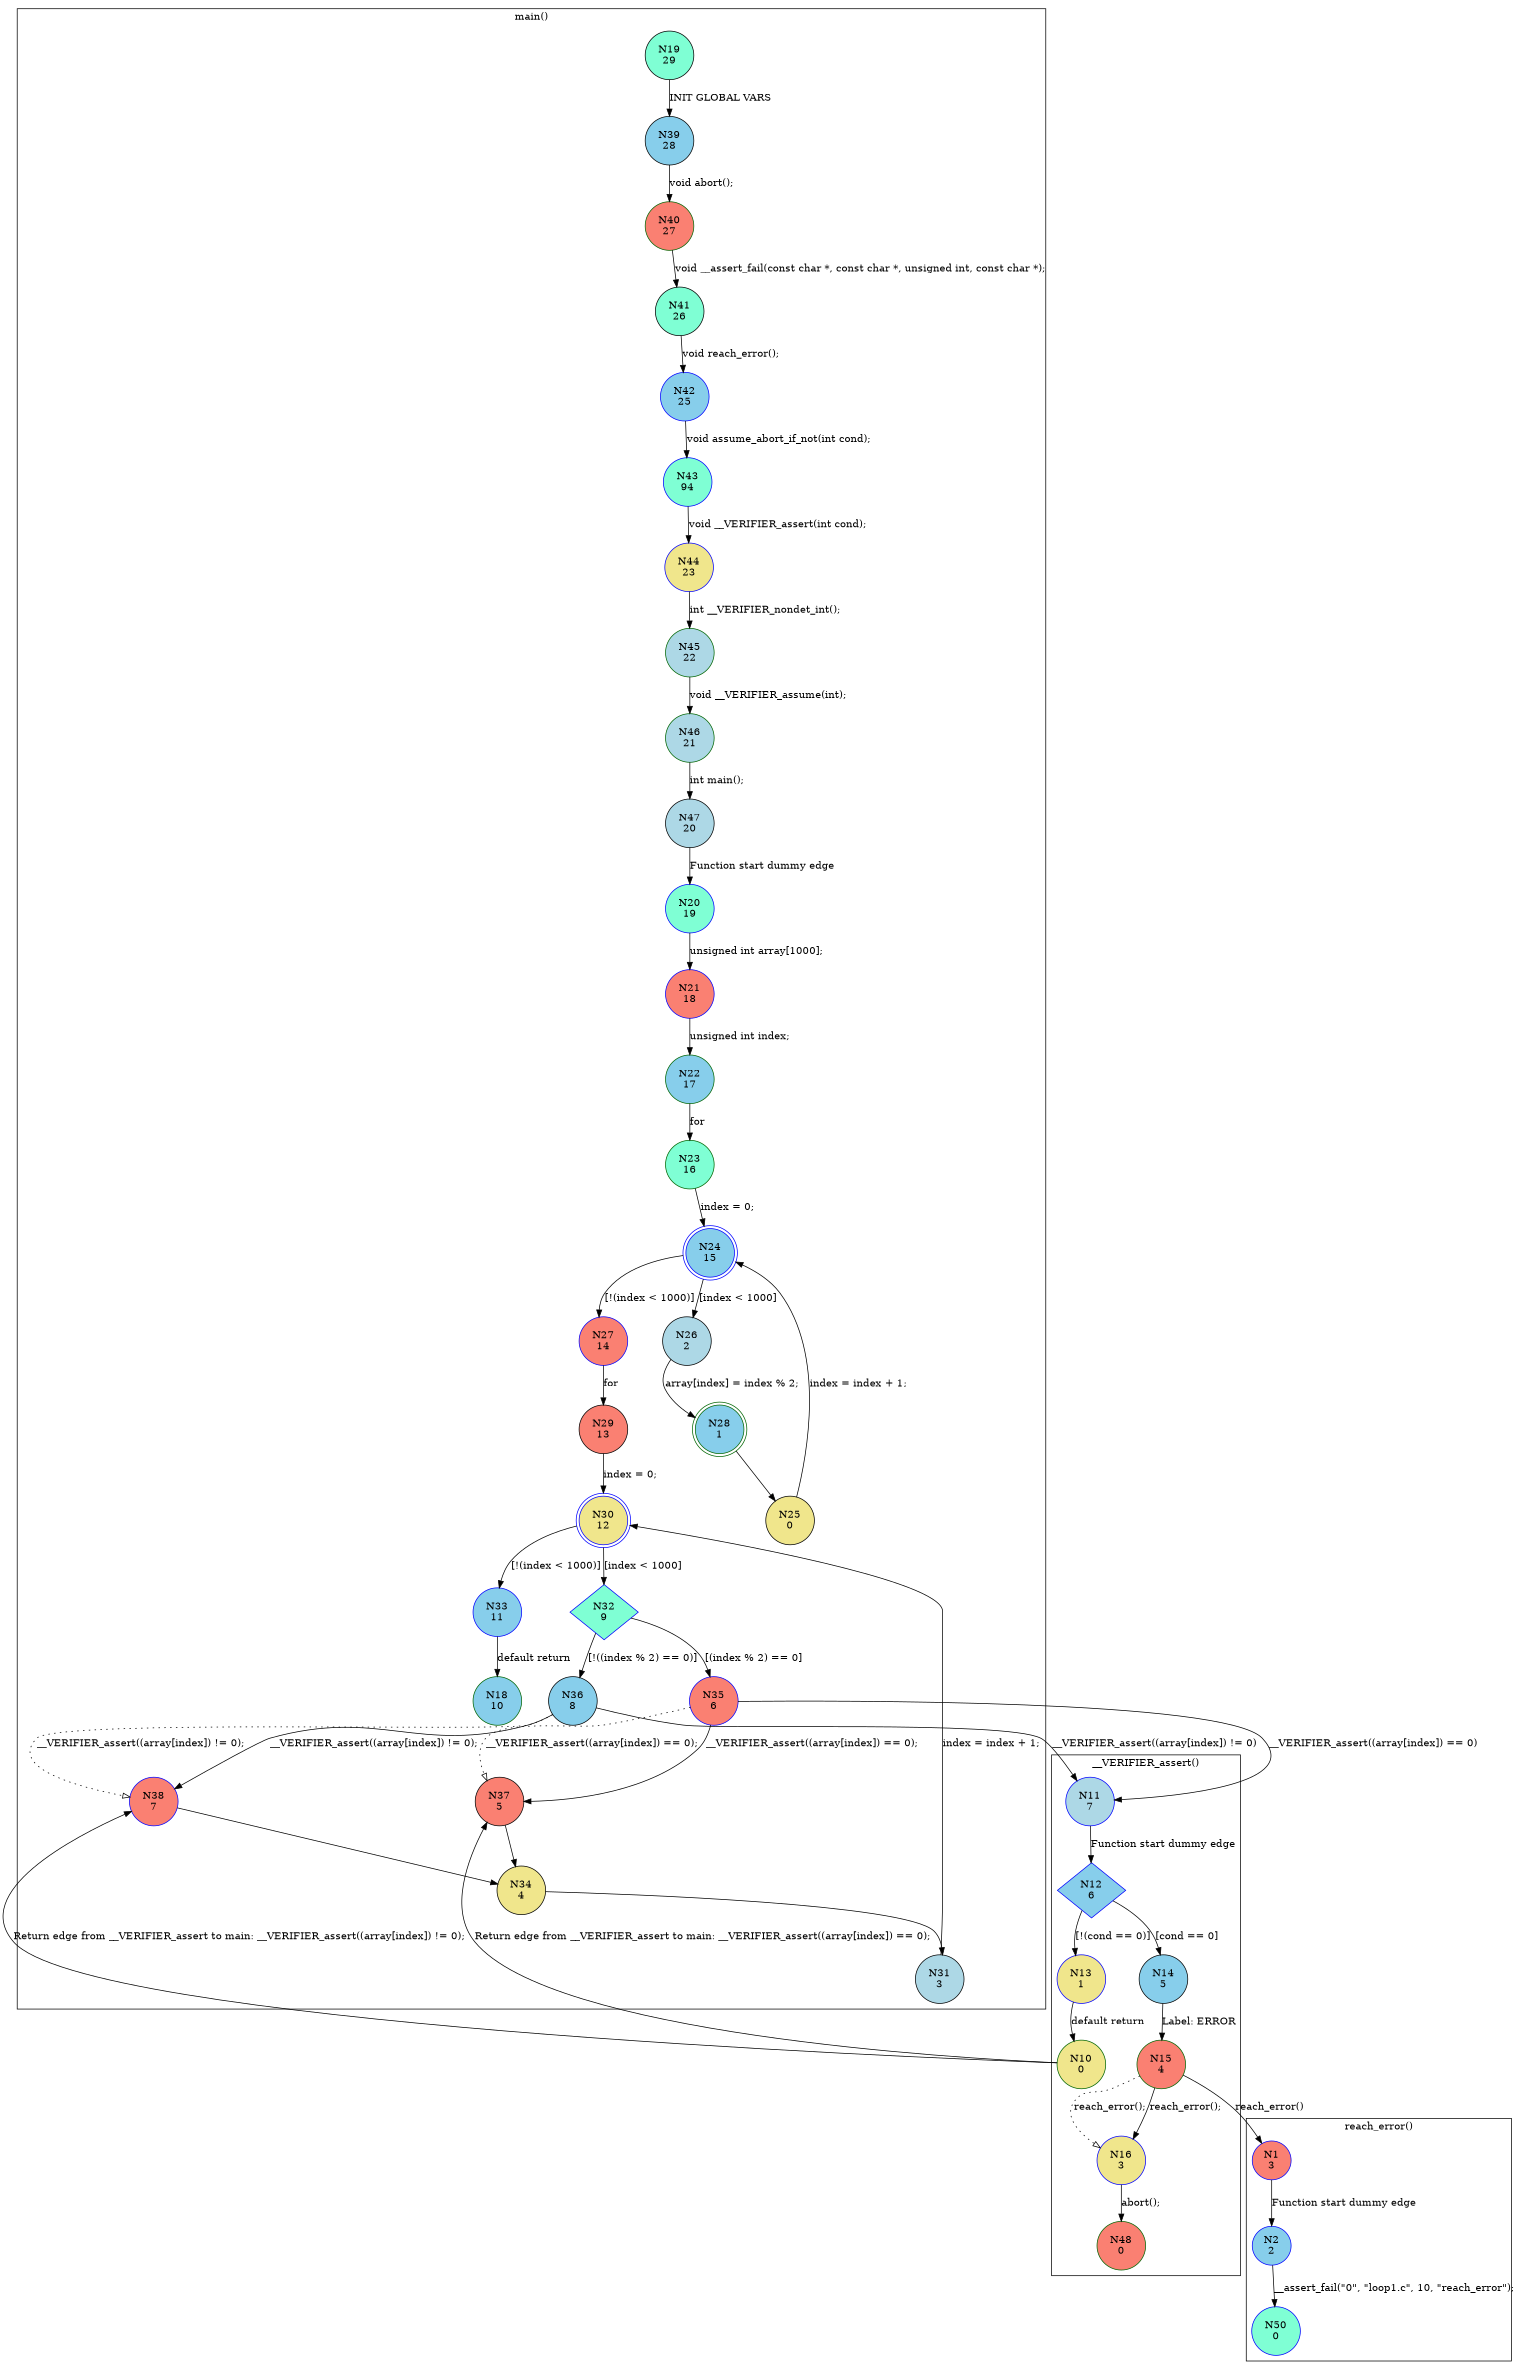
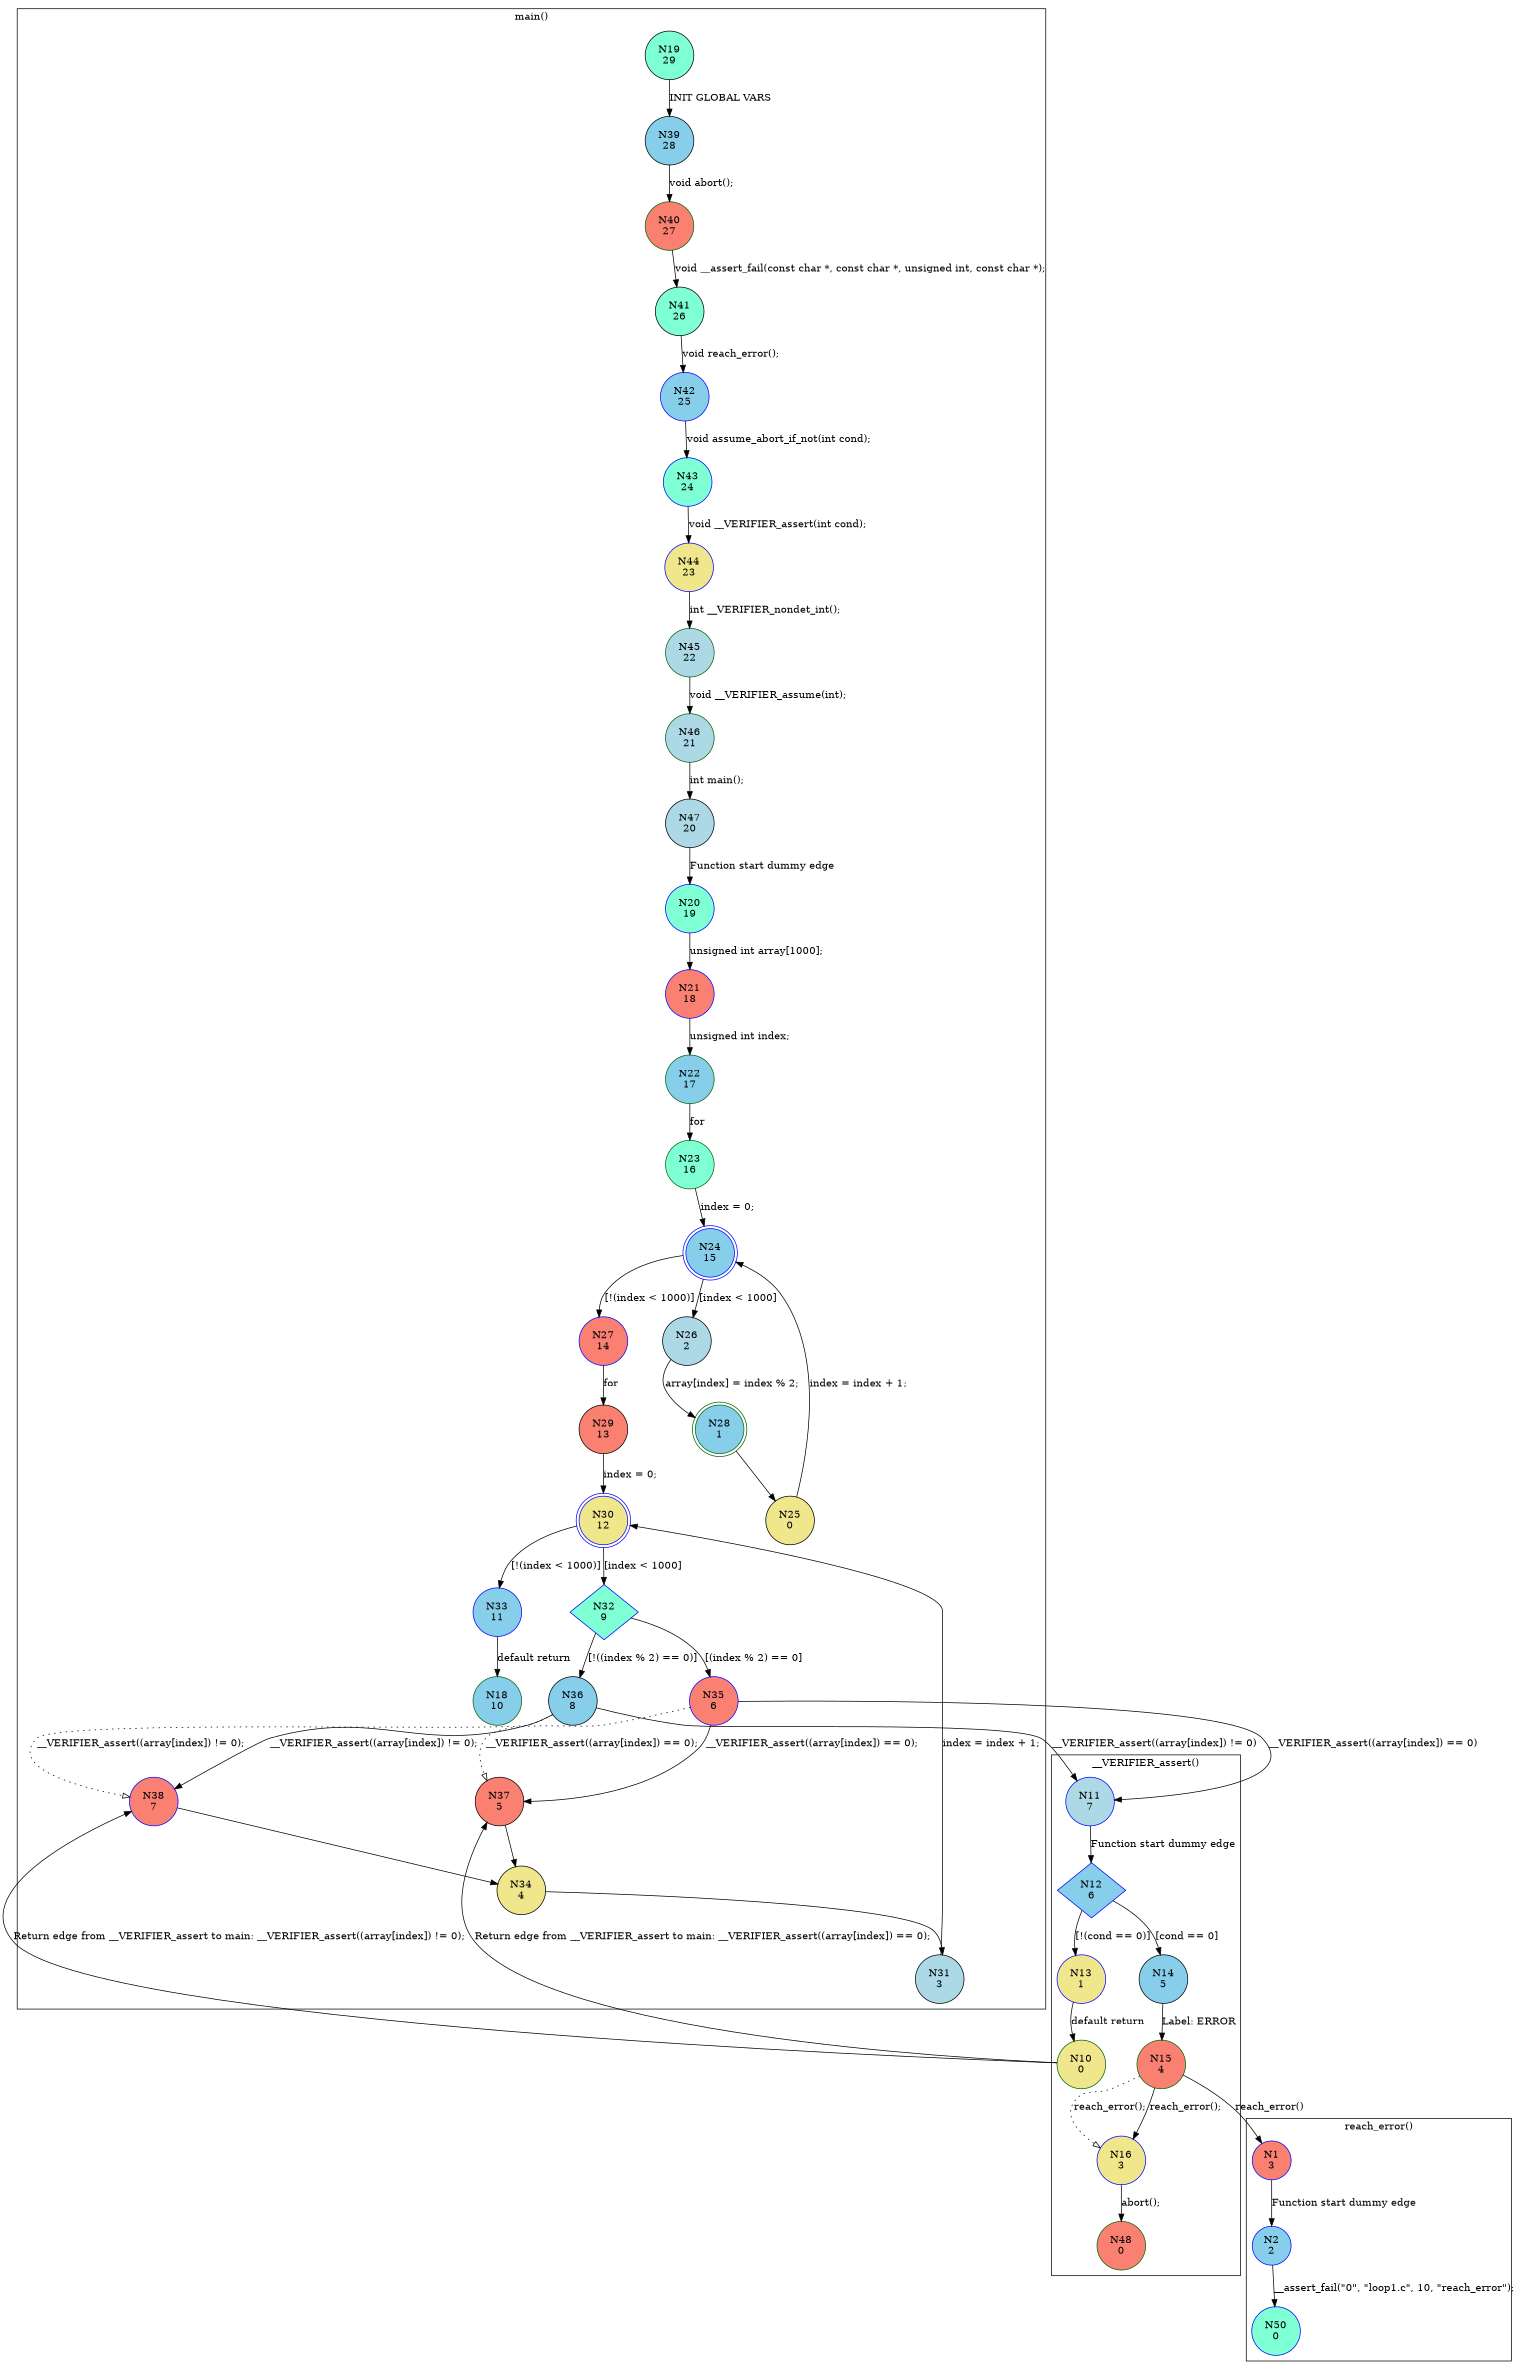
(688, 482) -> (688, 482)
